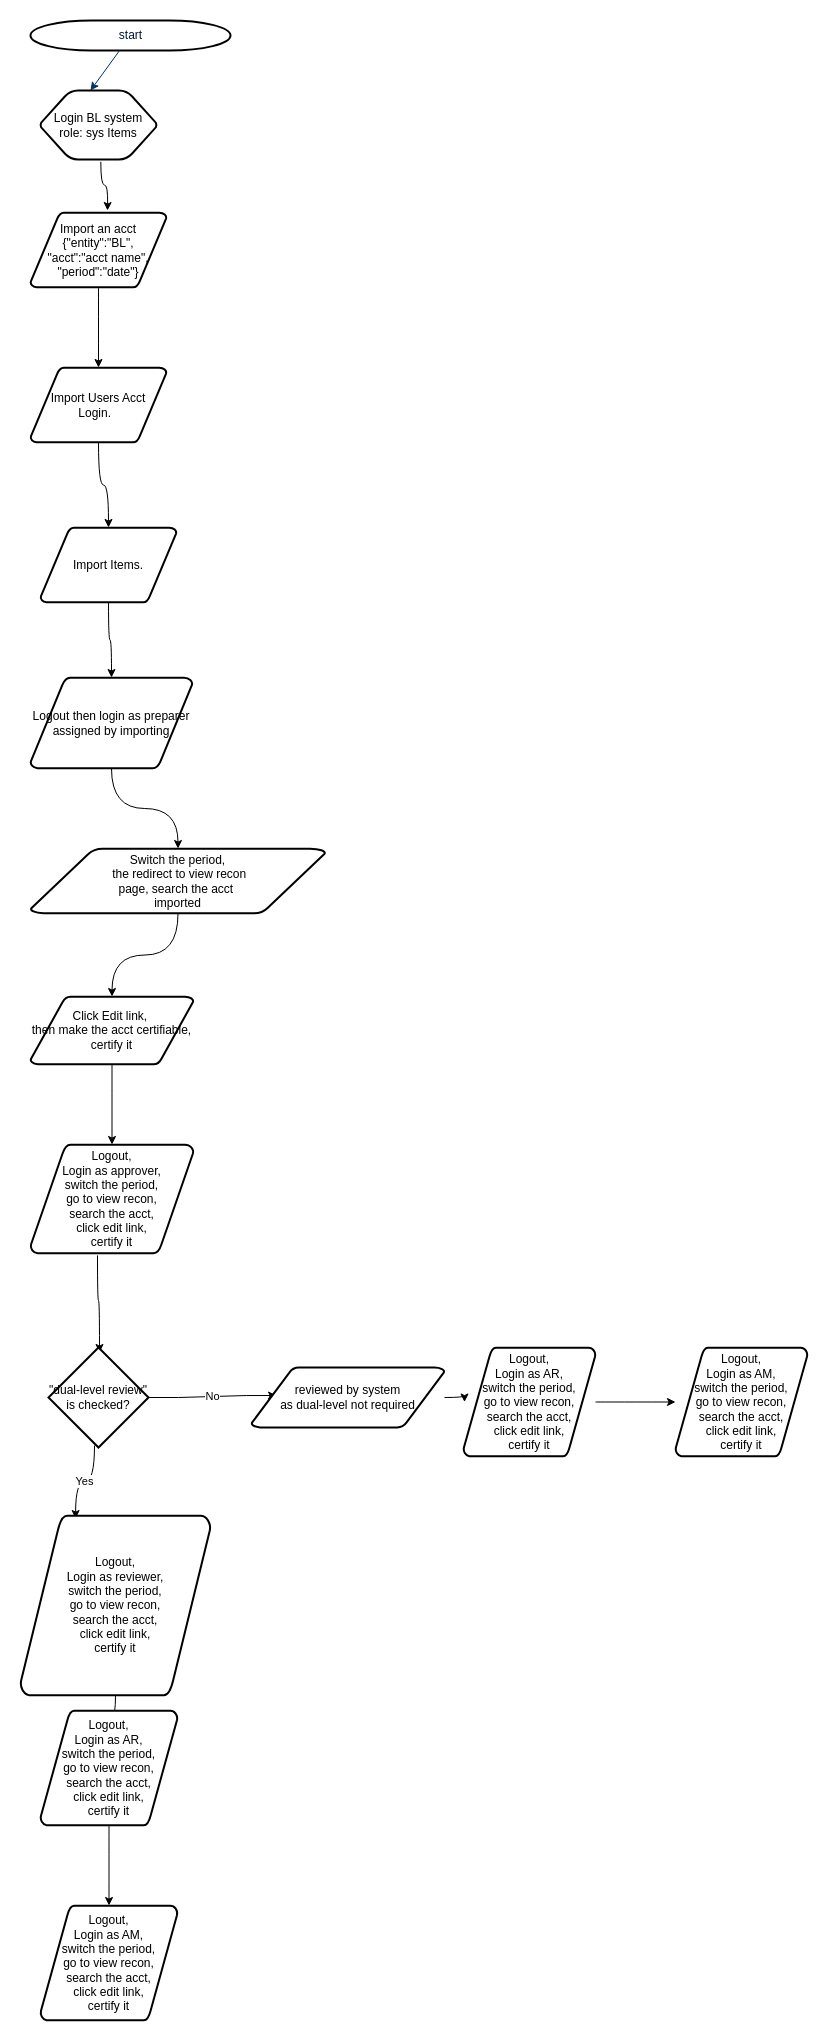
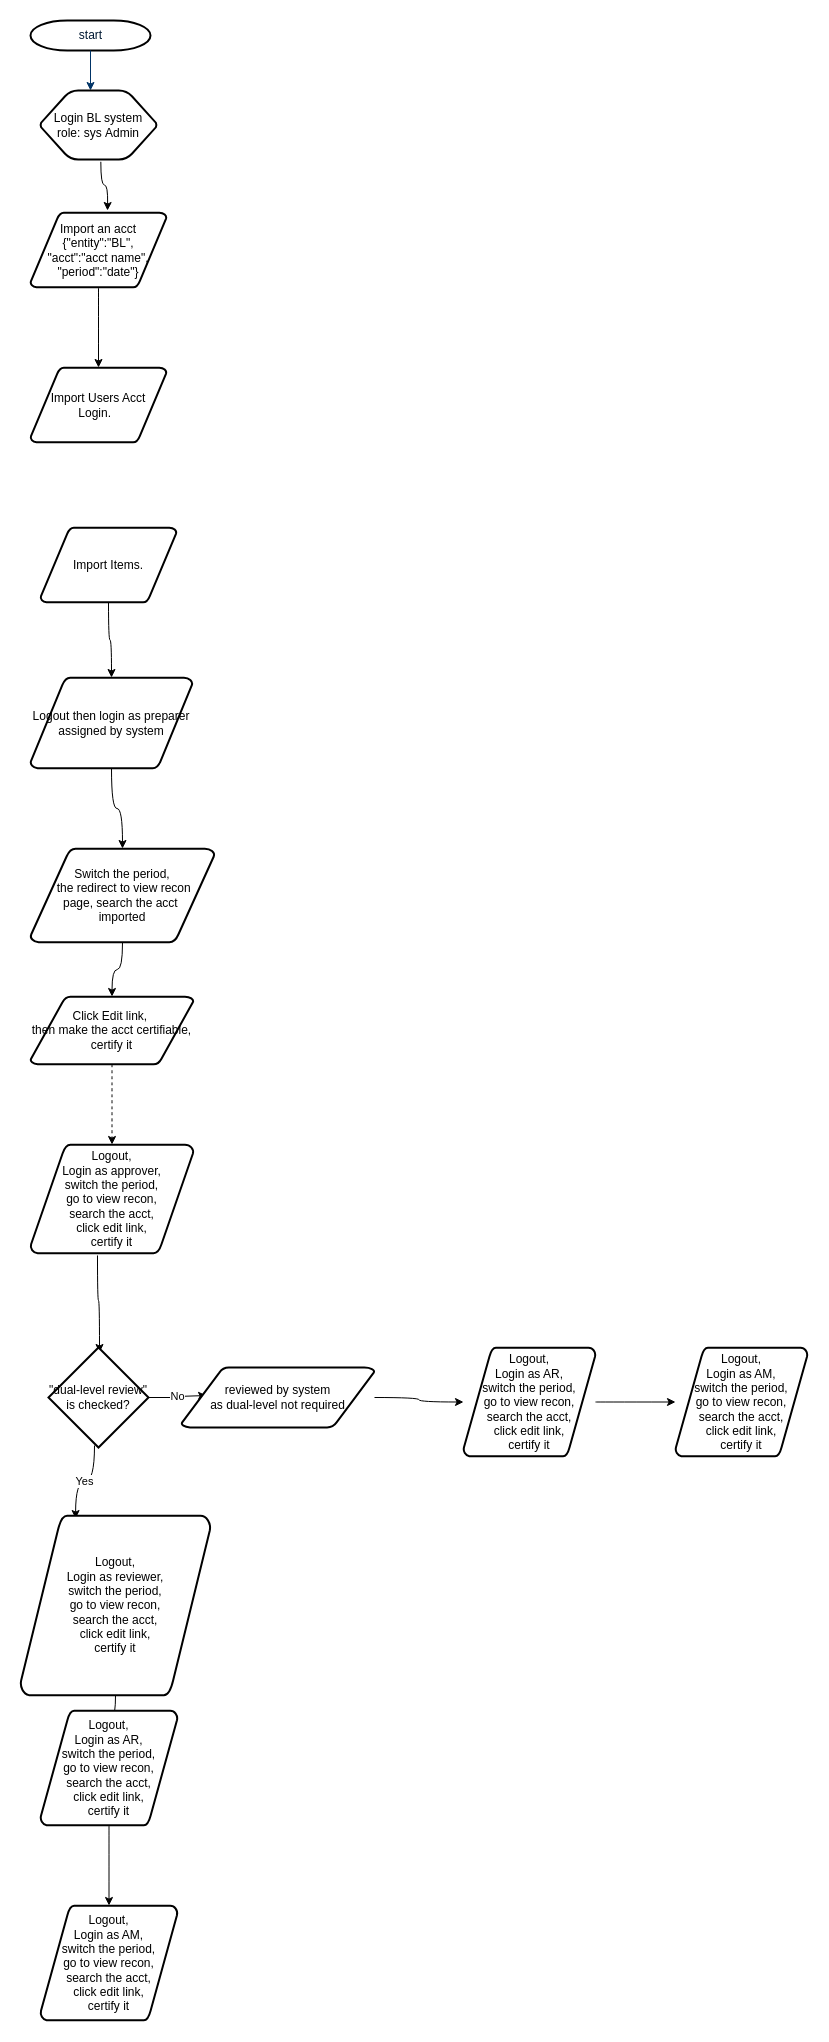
(131, 36) -> (91, 36)
(99, 126) -> (99, 126)
(101, 481) -> none
(112, 724) -> (112, 724)
(178, 881) -> (123, 896)
(112, 1102) -> (112, 1102)
(348, 1398) -> (278, 1398)
